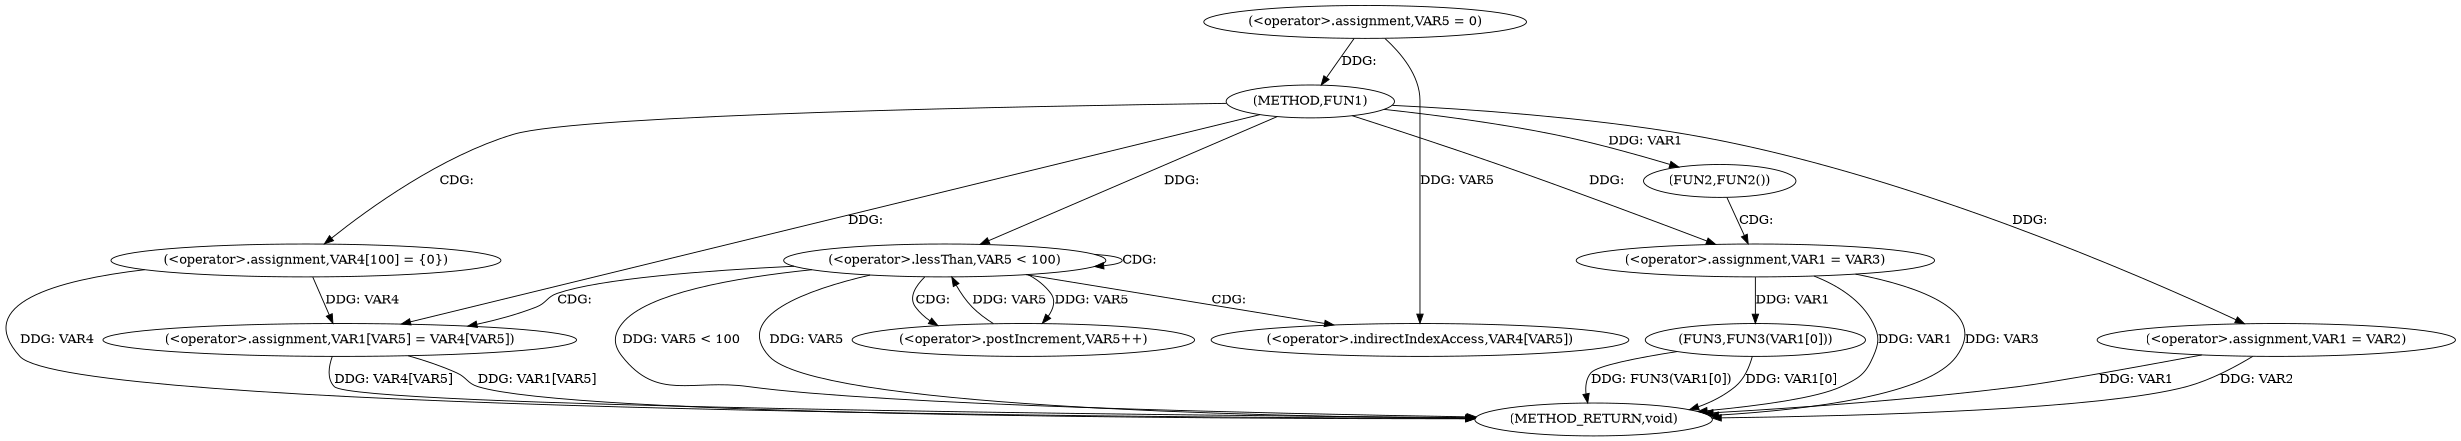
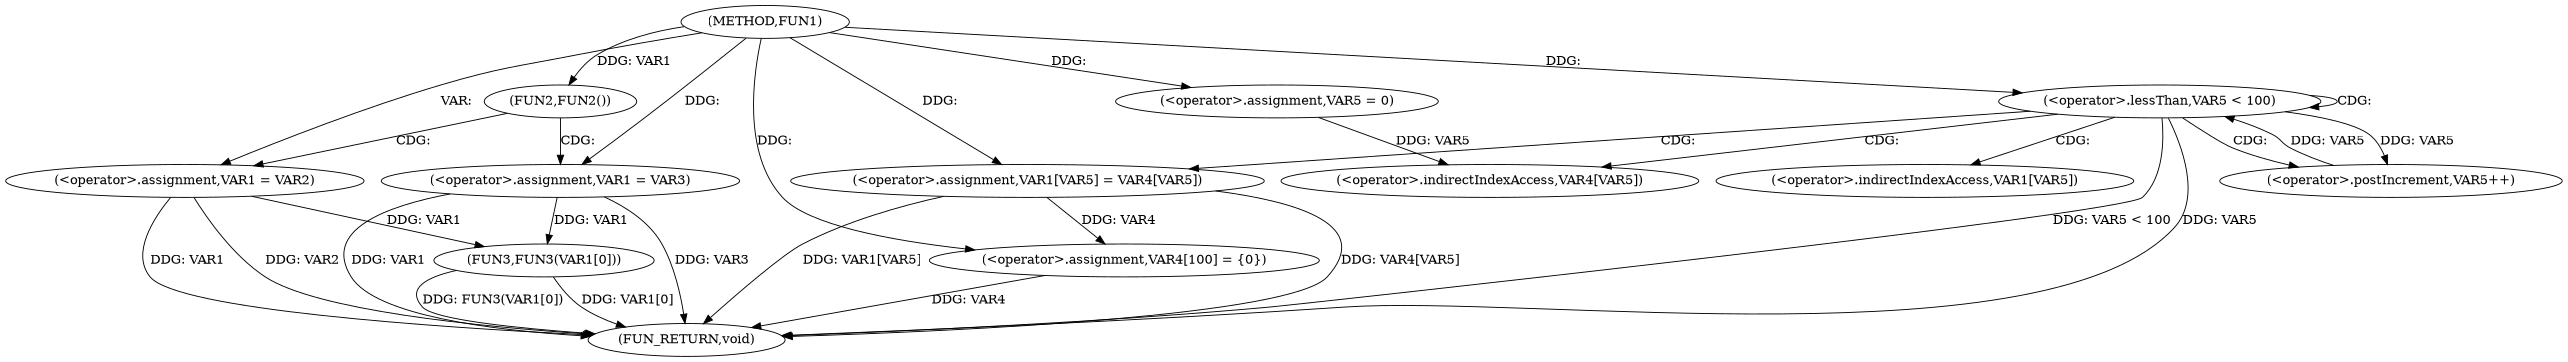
(1340, 58) -> (1006, 59)
none -> (385, 139)
(459, 181) -> (777, 141)
none -> (1925, 181)
none -> (358, 219)
(2032, 221) -> (459, 101)
(321, 296) -> (1072, 218)
(1594, 419) -> (687, 340)
